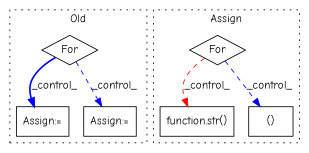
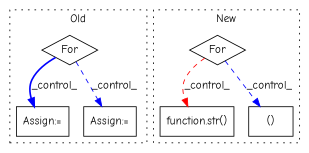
(227, 19) -> (227, 19)
